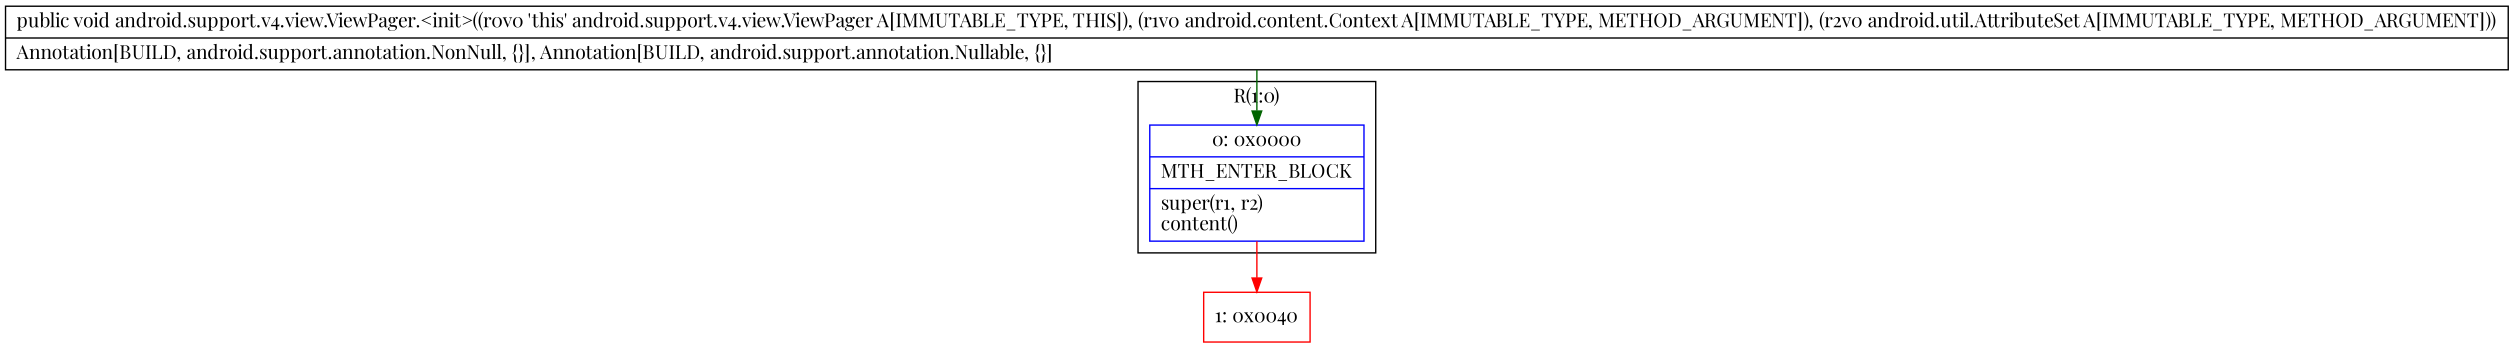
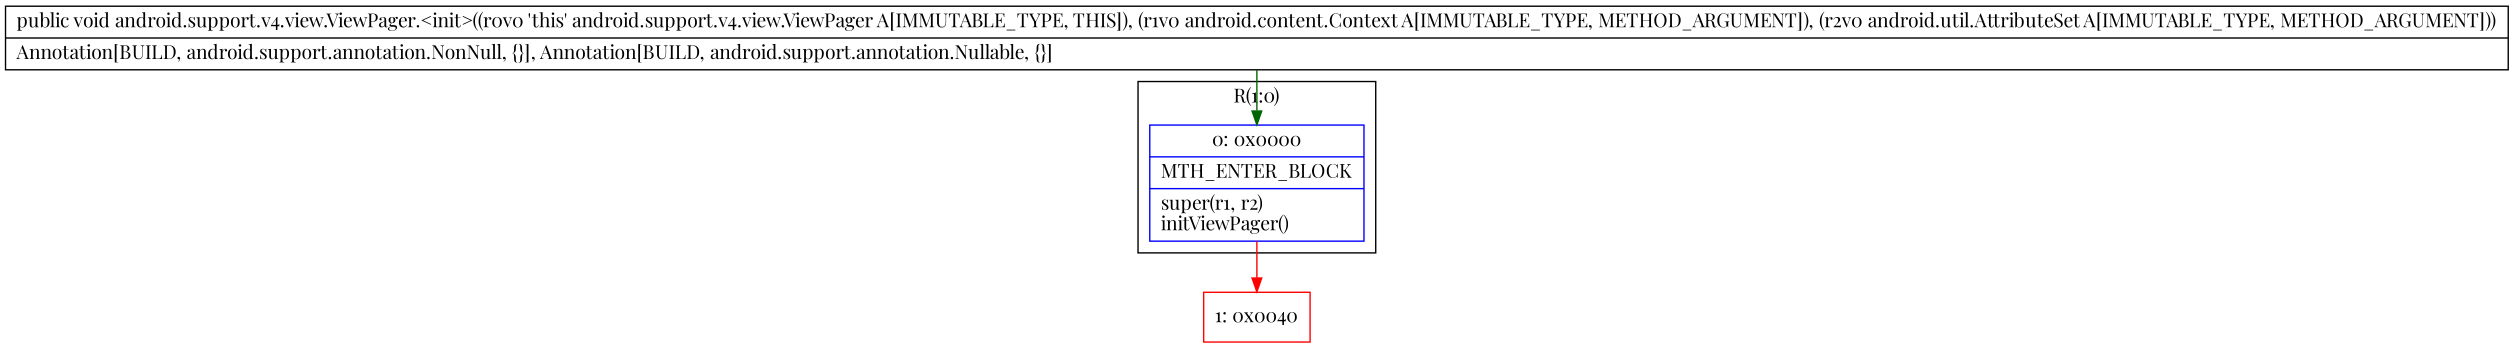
(1200, 225) -> (1225, 225)
